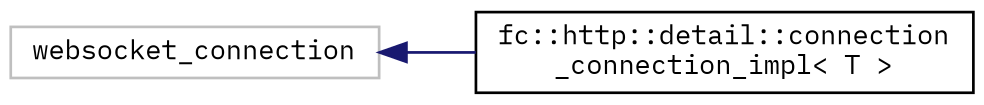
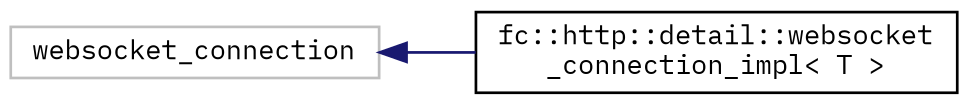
(725, 52) -> (717, 52)
